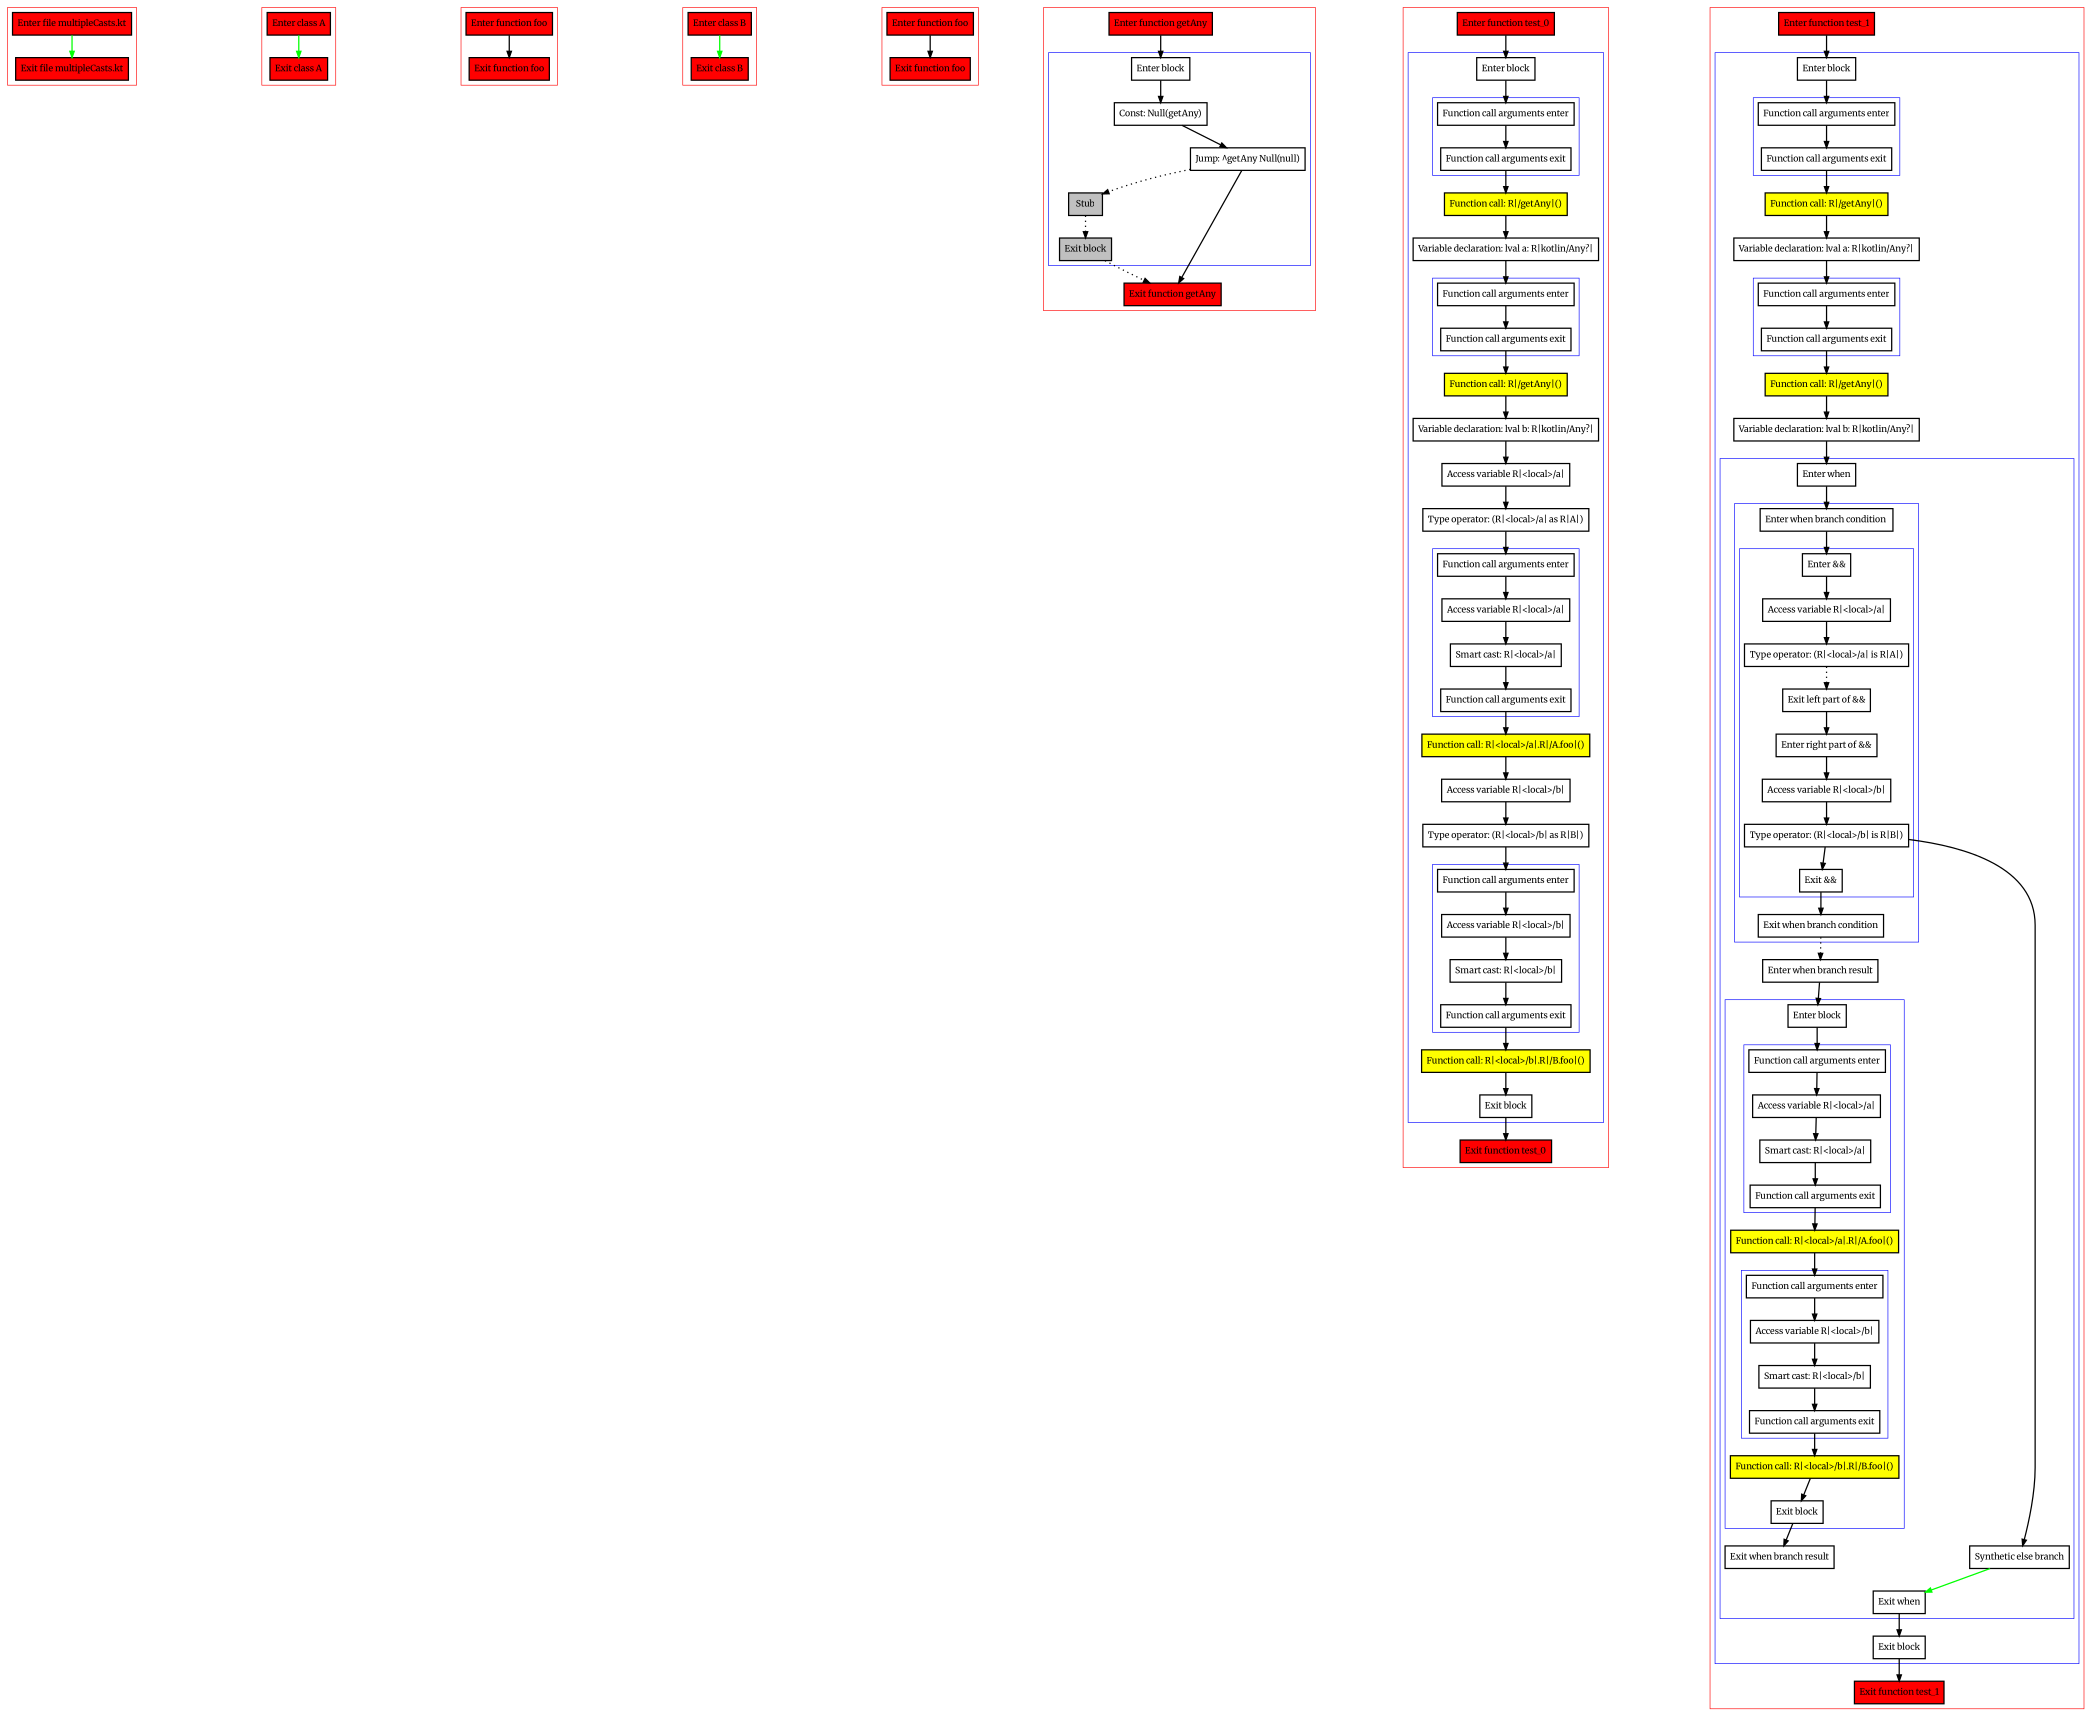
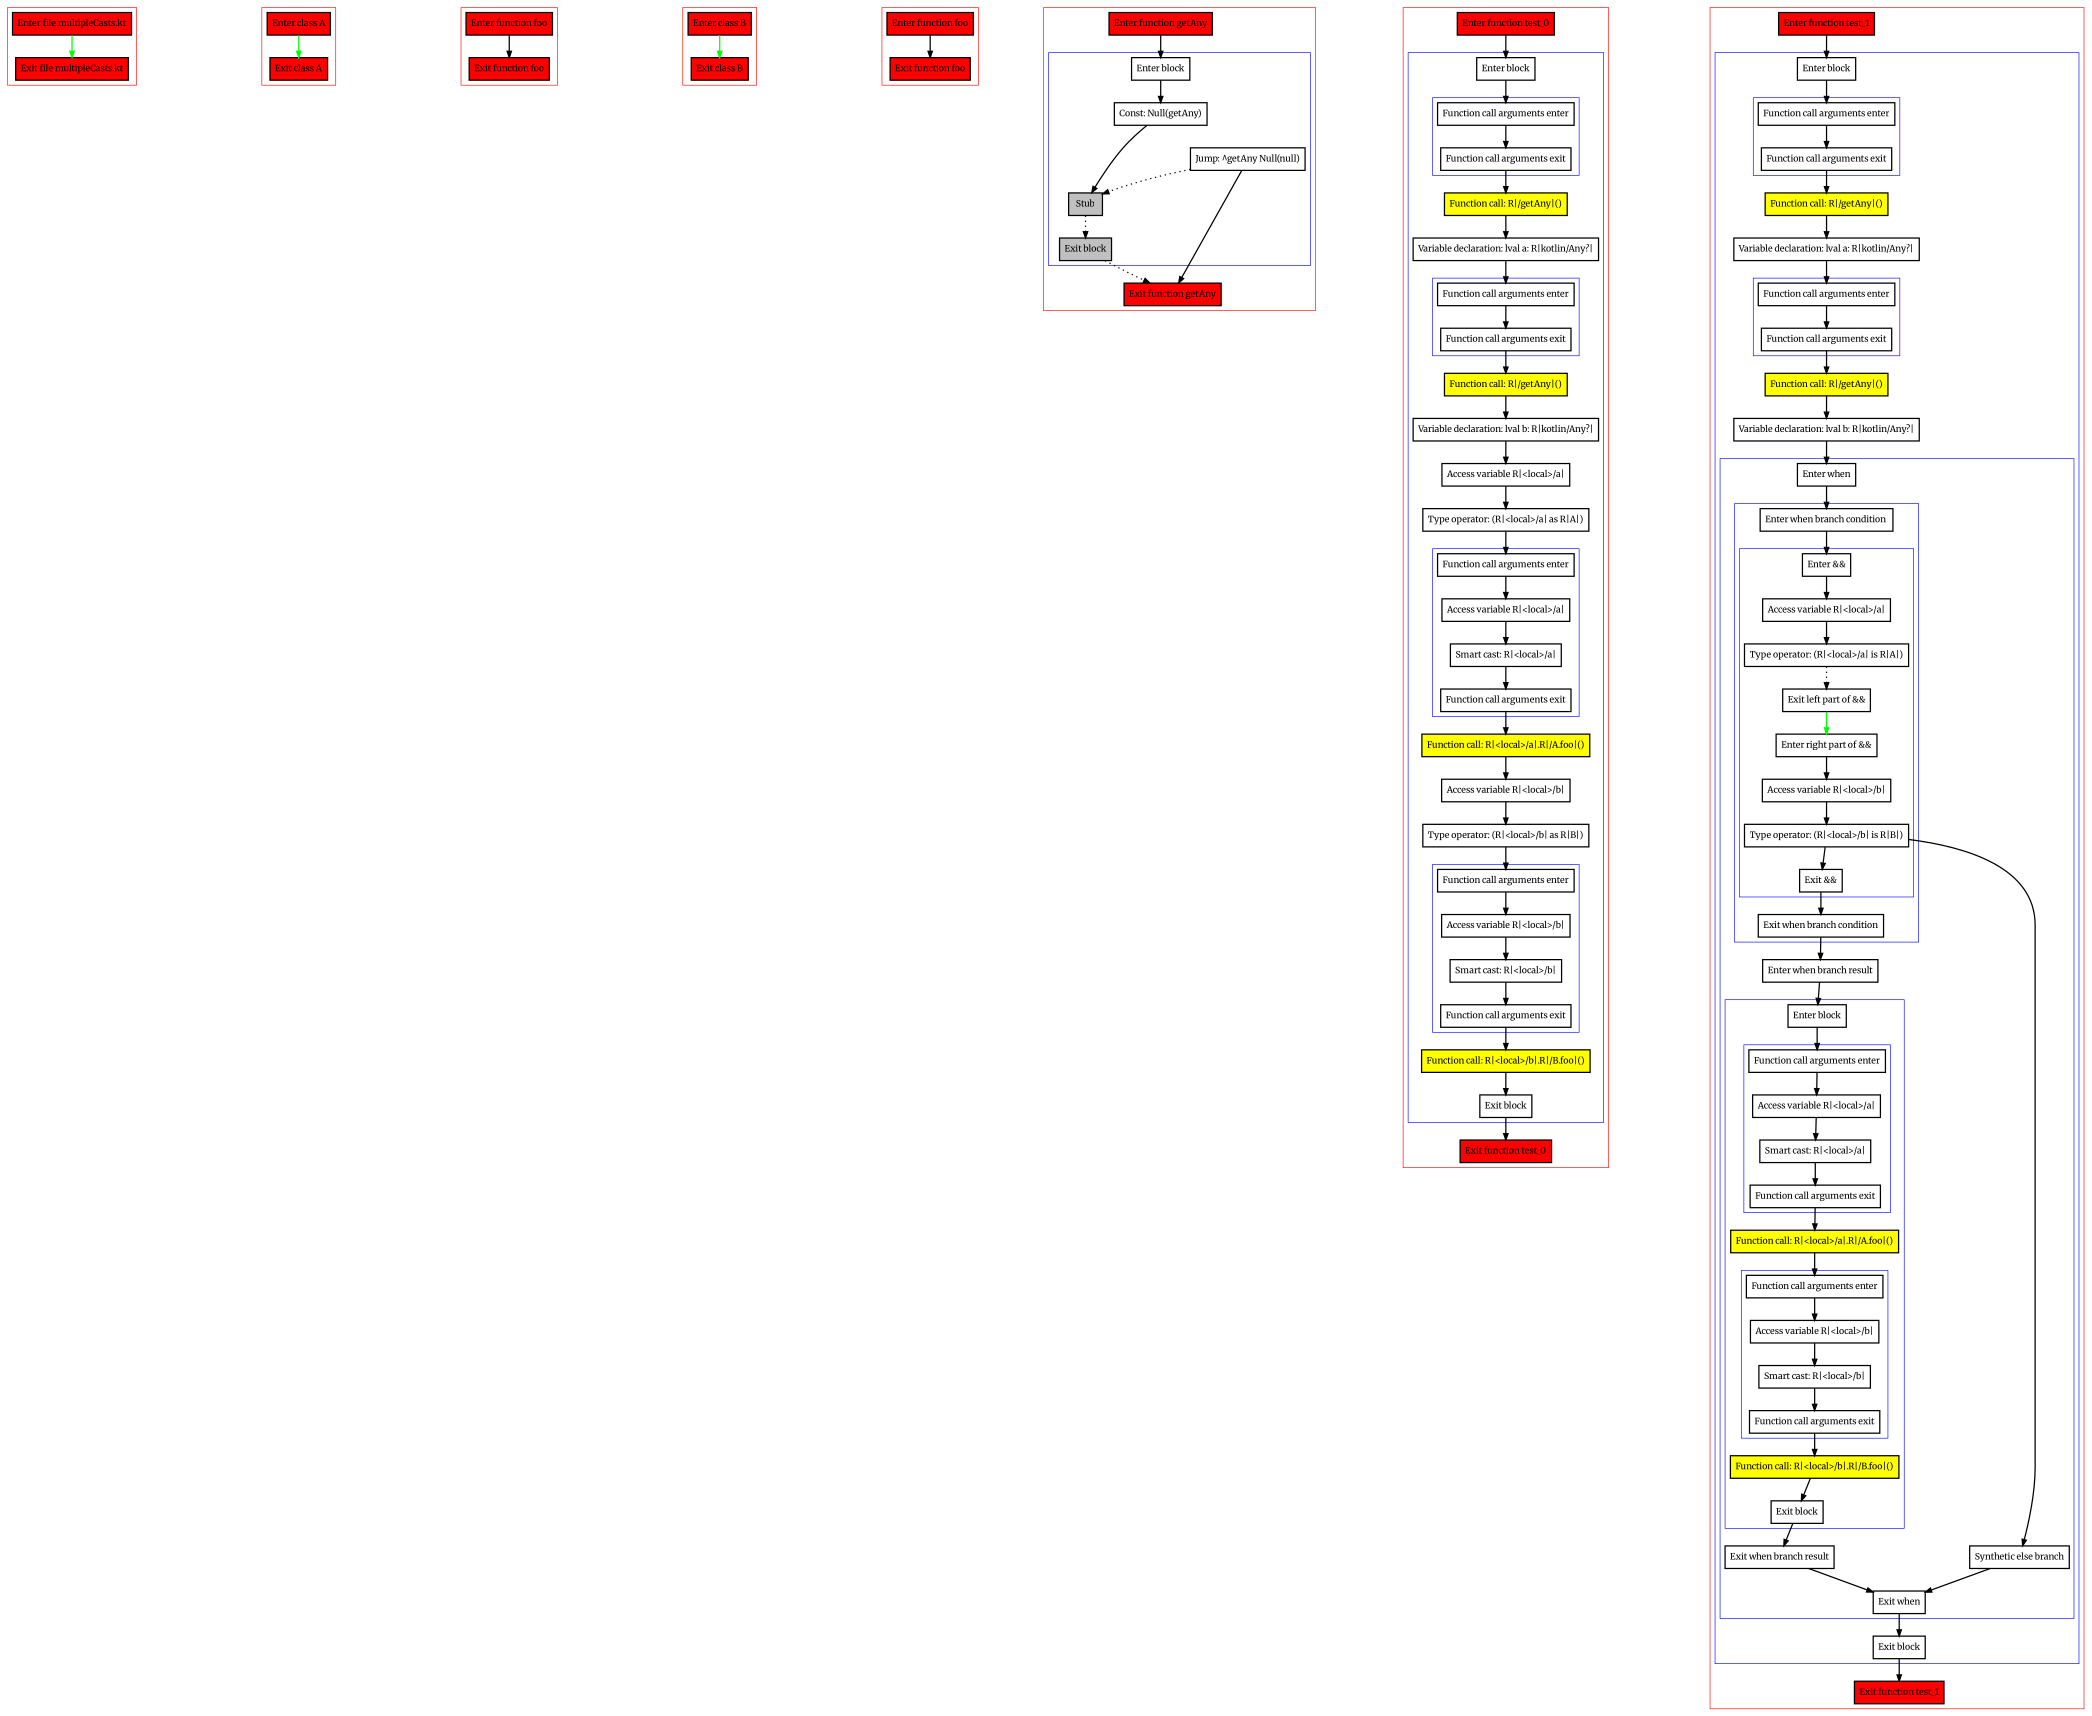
(1201, 135) -> (1118, 154)
(1827, 720) -> (1827, 720)
(1821, 946) -> (1821, 946)
none -> (1838, 1579)
(1961, 1579) -> (1961, 1579)
